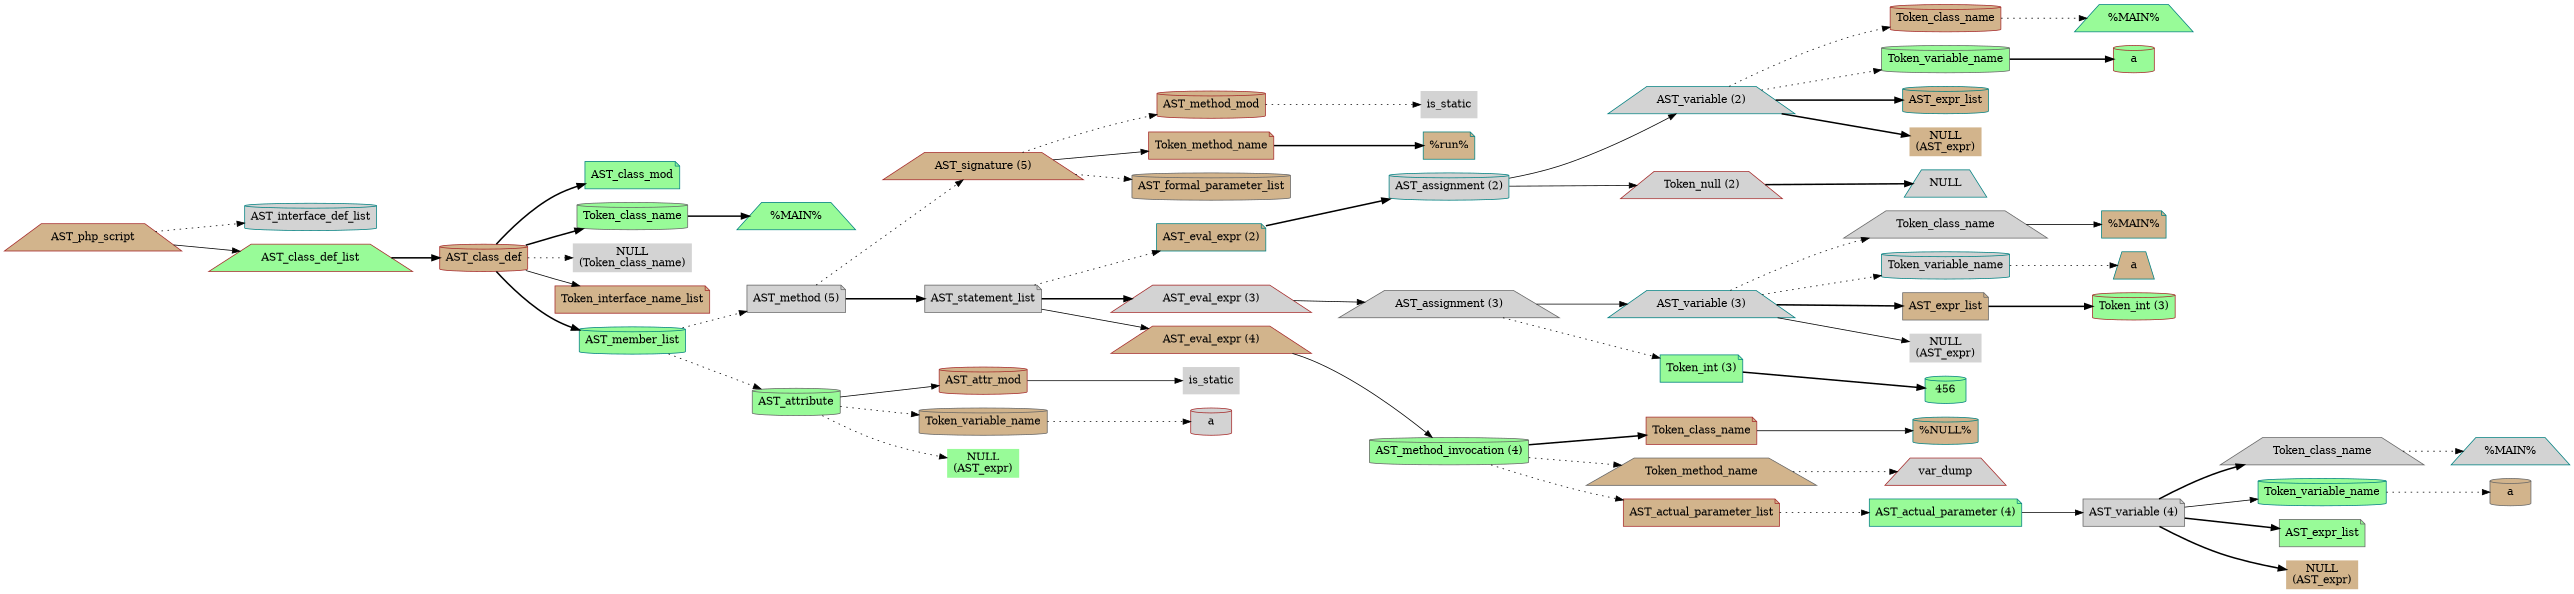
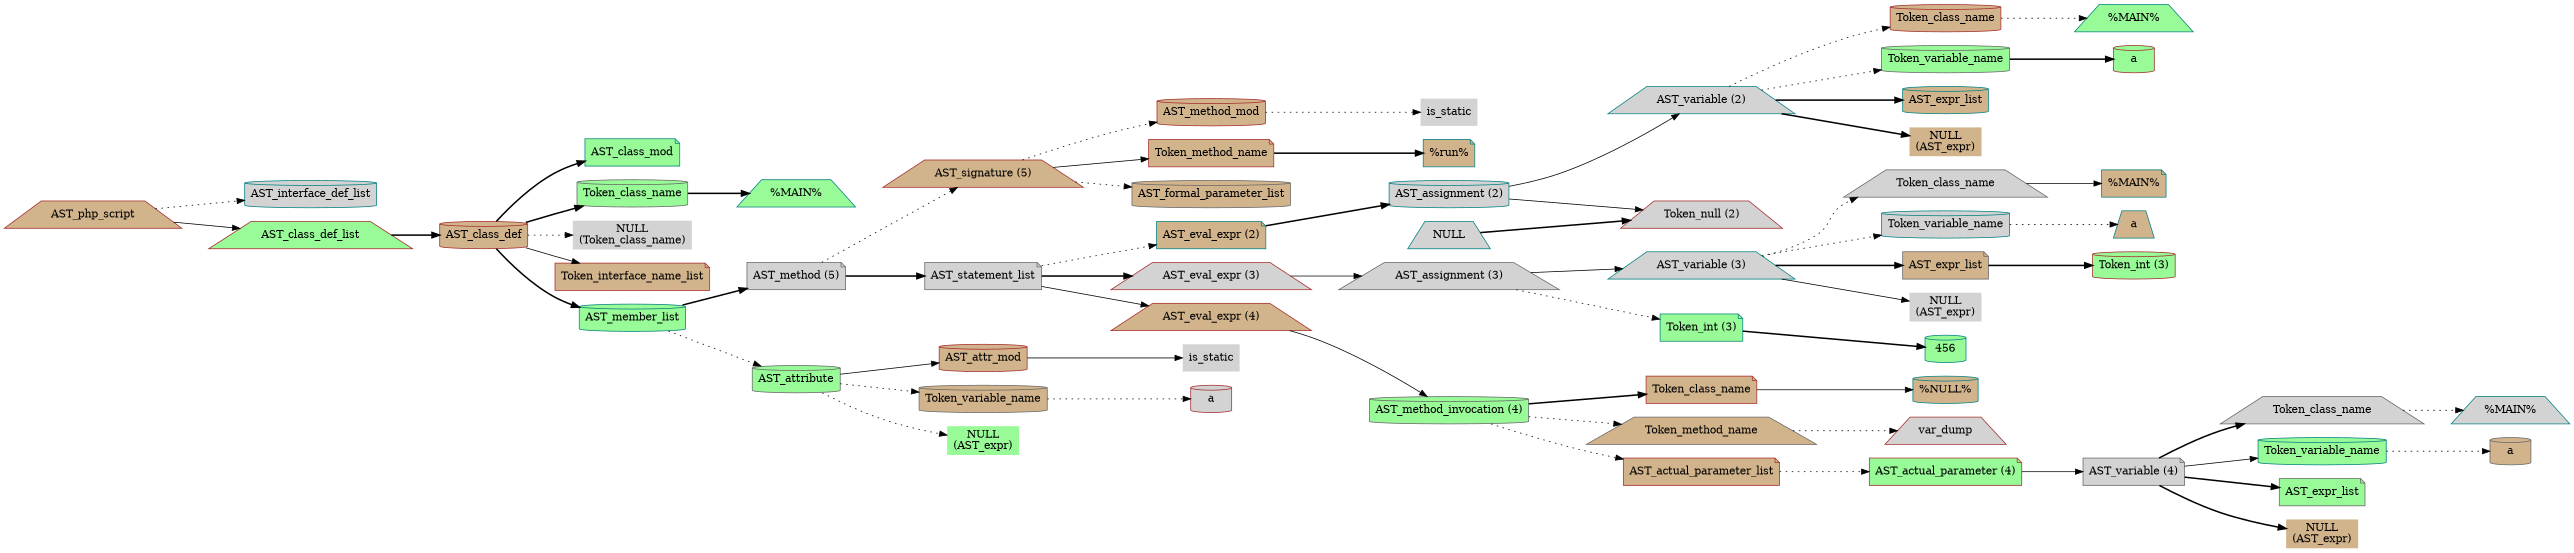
(1835, 184) -> (1551, 227)
(711, 321) -> (711, 298)
(1946, 513) -> (1946, 472)
